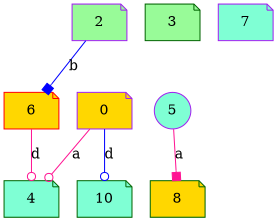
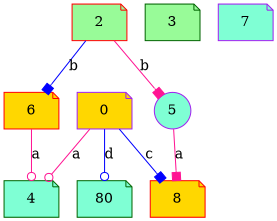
(99, 22) -> (99, 22)
none -> (134, 64)
none -> (138, 151)
(36, 155) -> (36, 155)
(105, 199) -> (105, 199)
(178, 199) -> (178, 199)
